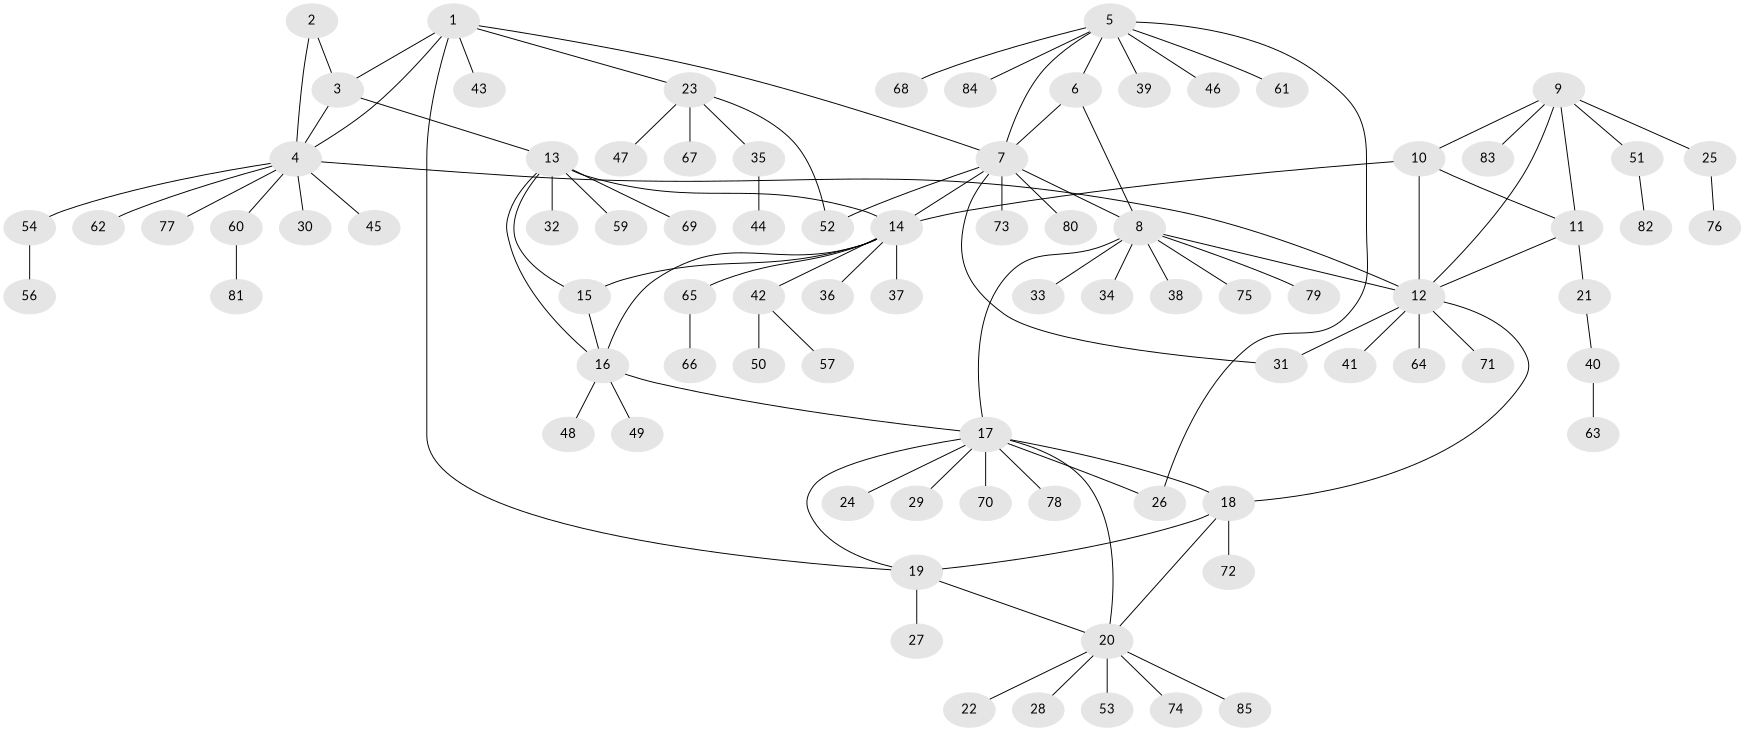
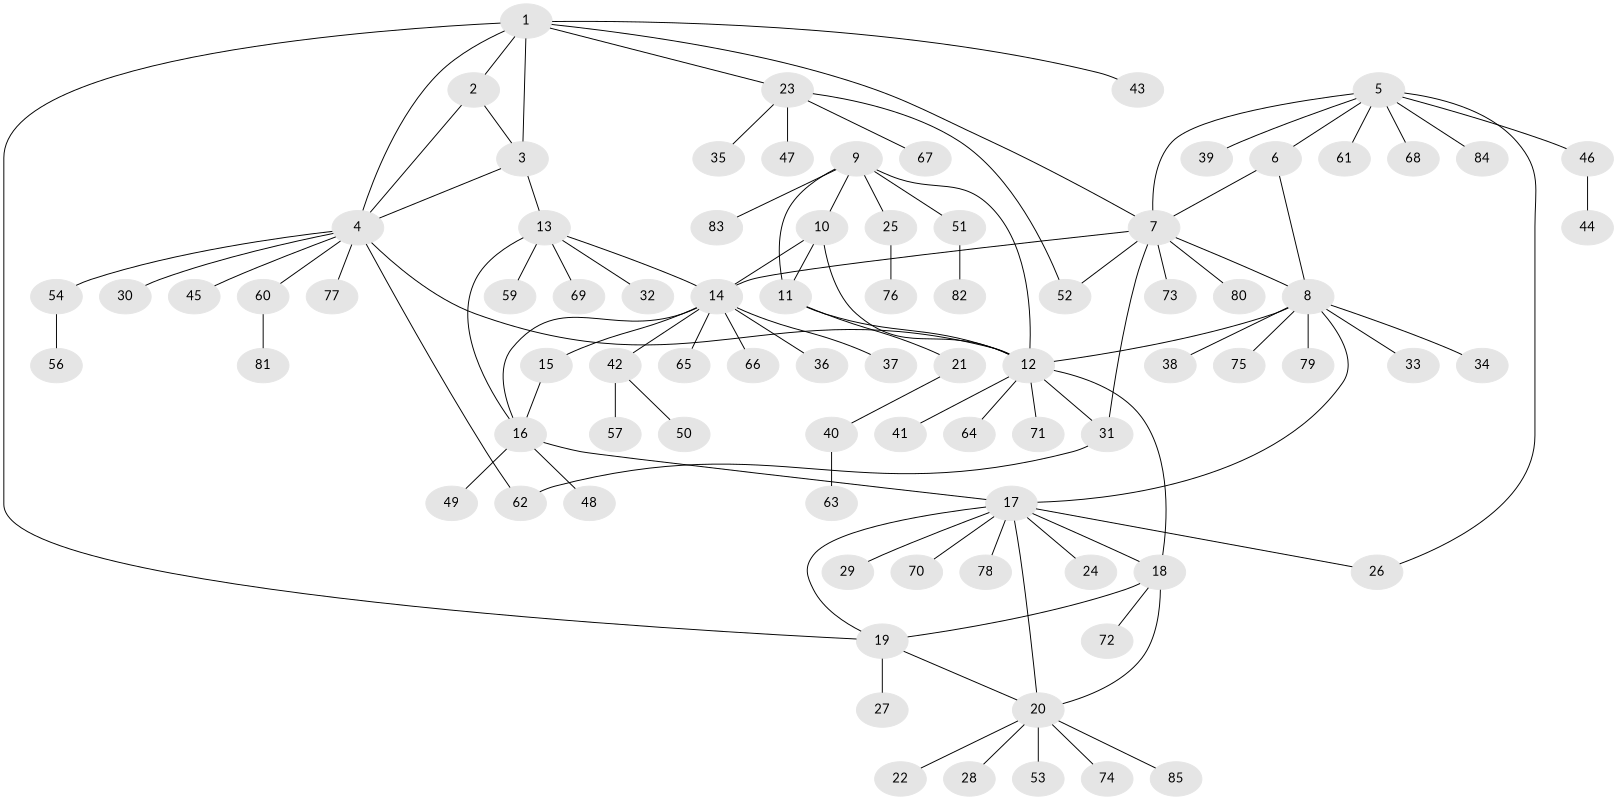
none -> (500, 56)
(759, 187) -> (1588, 193)
(515, 238) -> none
(690, 331) -> (735, 331)
none -> (814, 469)
